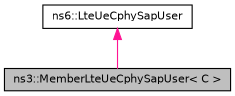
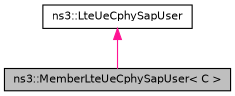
(118, 17) -> (118, 17)
